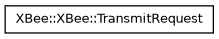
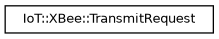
(109, 19) -> (109, 19)
